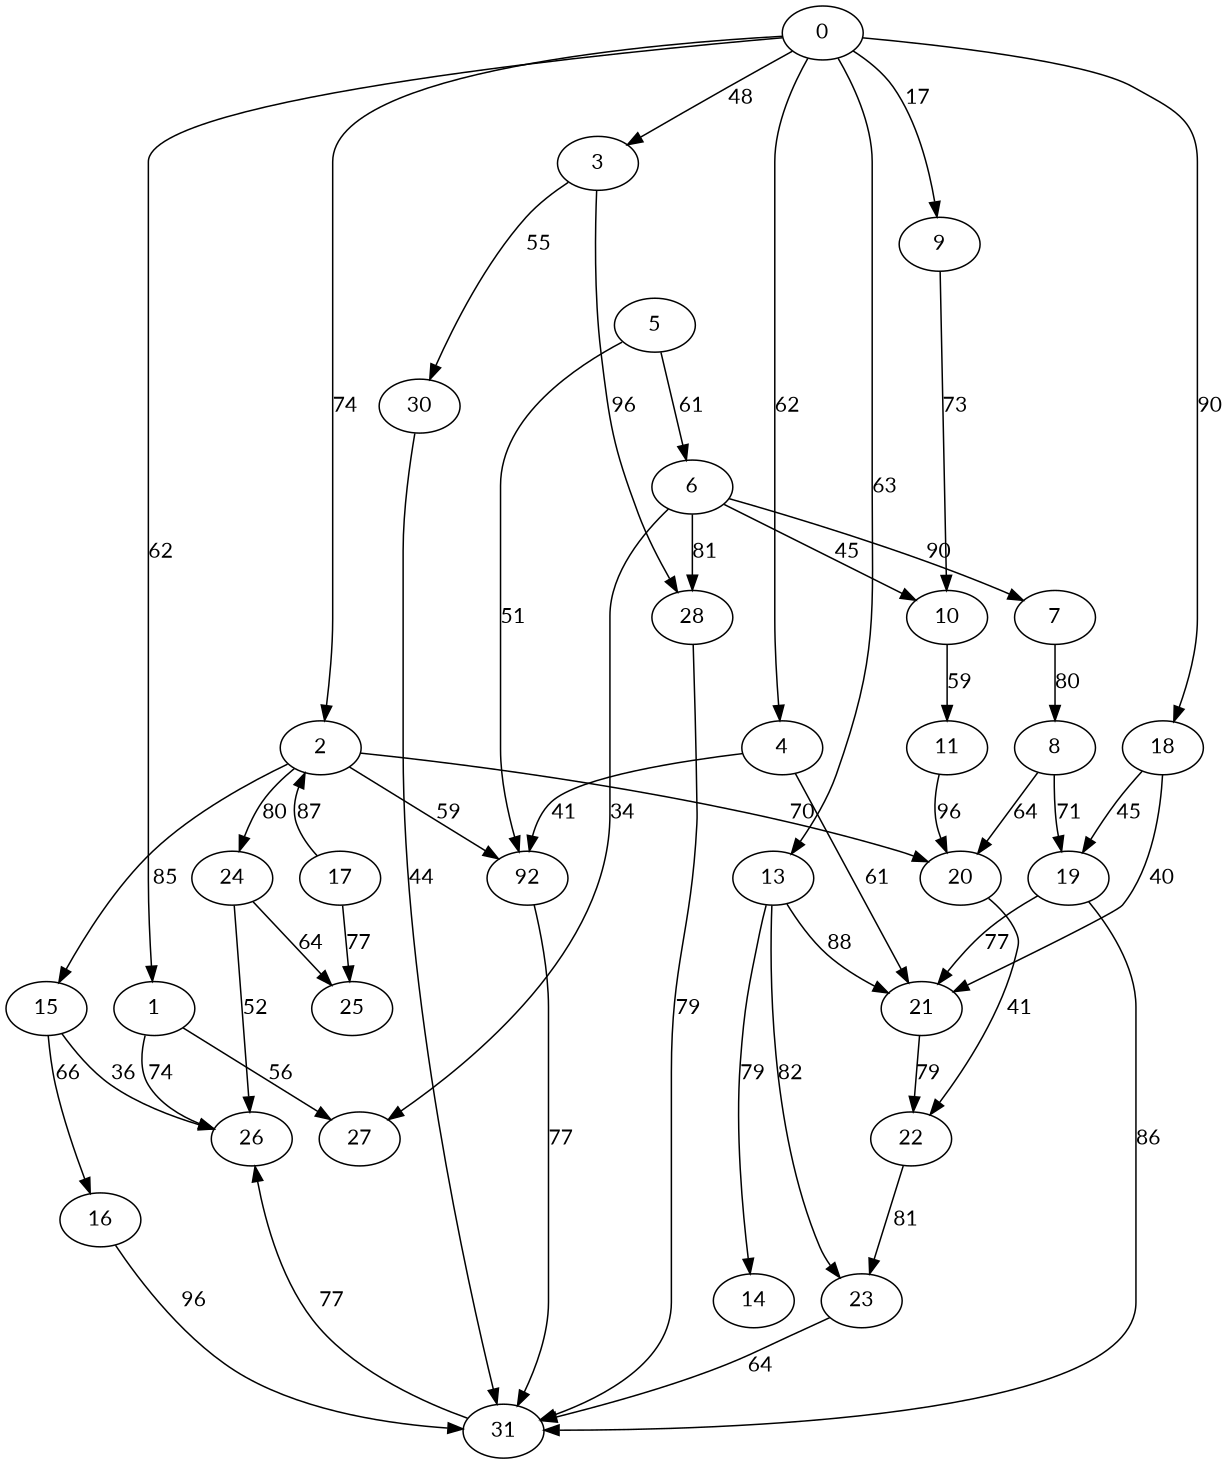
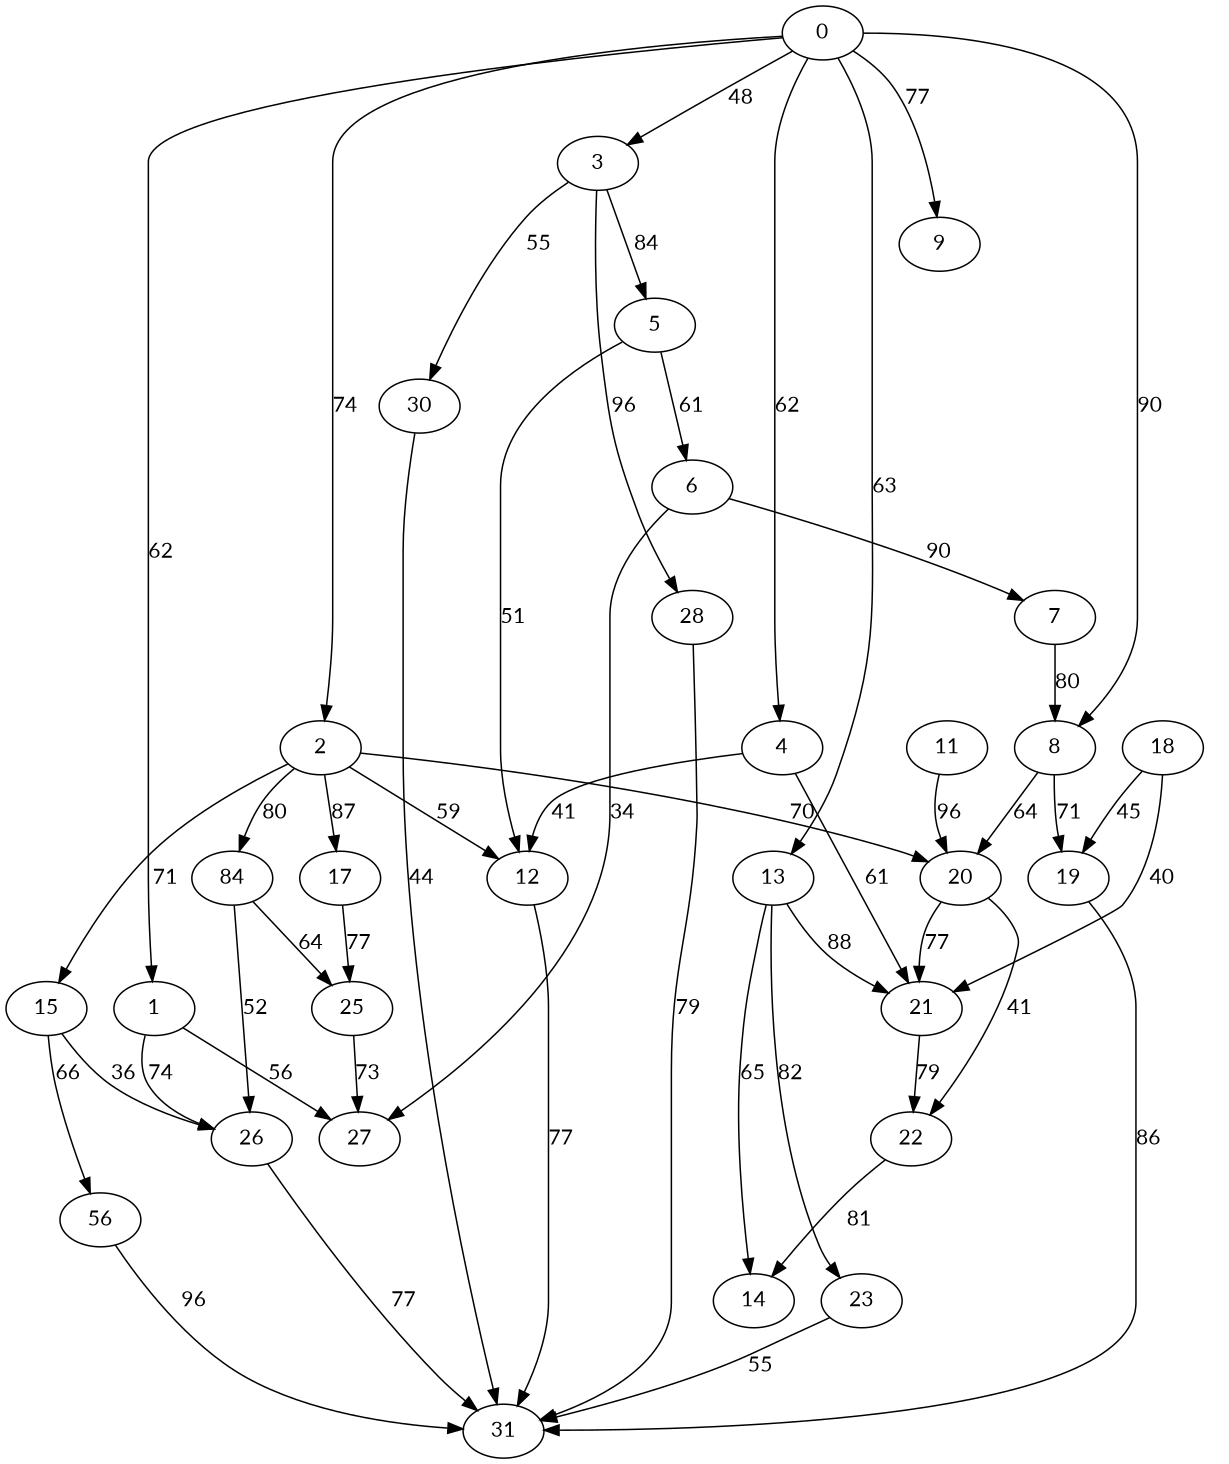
(918, 98) -> (918, 98)
none -> (624, 237)
(1197, 245) -> (1137, 279)
(692, 545) -> none
(947, 617) -> none
(297, 824) -> (329, 805)
(166, 878) -> (166, 878)
(232, 878) -> (232, 878)
(528, 878) -> (528, 878)
(989, 929) -> (925, 932)
none -> (355, 1066)
(753, 1074) -> (753, 1074)
(889, 1213) -> (831, 1209)
(100, 1220) -> (100, 1220)
(325, 1333) -> (360, 1288)
(761, 1366) -> (761, 1366)
